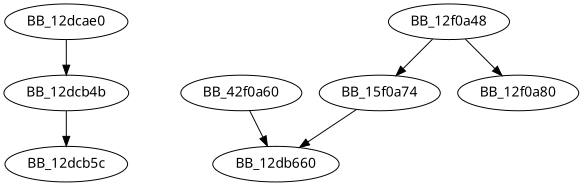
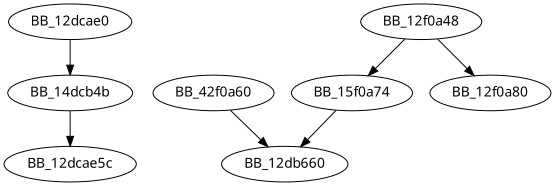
(66, 93) -> (70, 93)
(66, 164) -> (70, 164)
